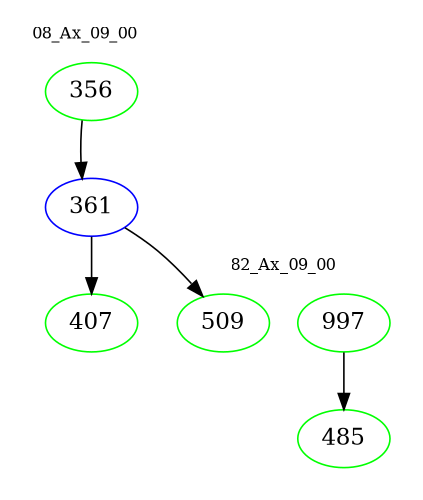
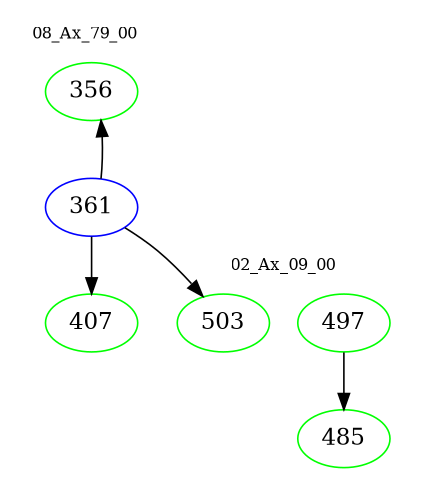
(85, 35) -> (85, 35)
(81, 141) -> (102, 158)
(284, 266) -> (284, 266)
(223, 323) -> (223, 323)
(344, 323) -> (344, 323)
